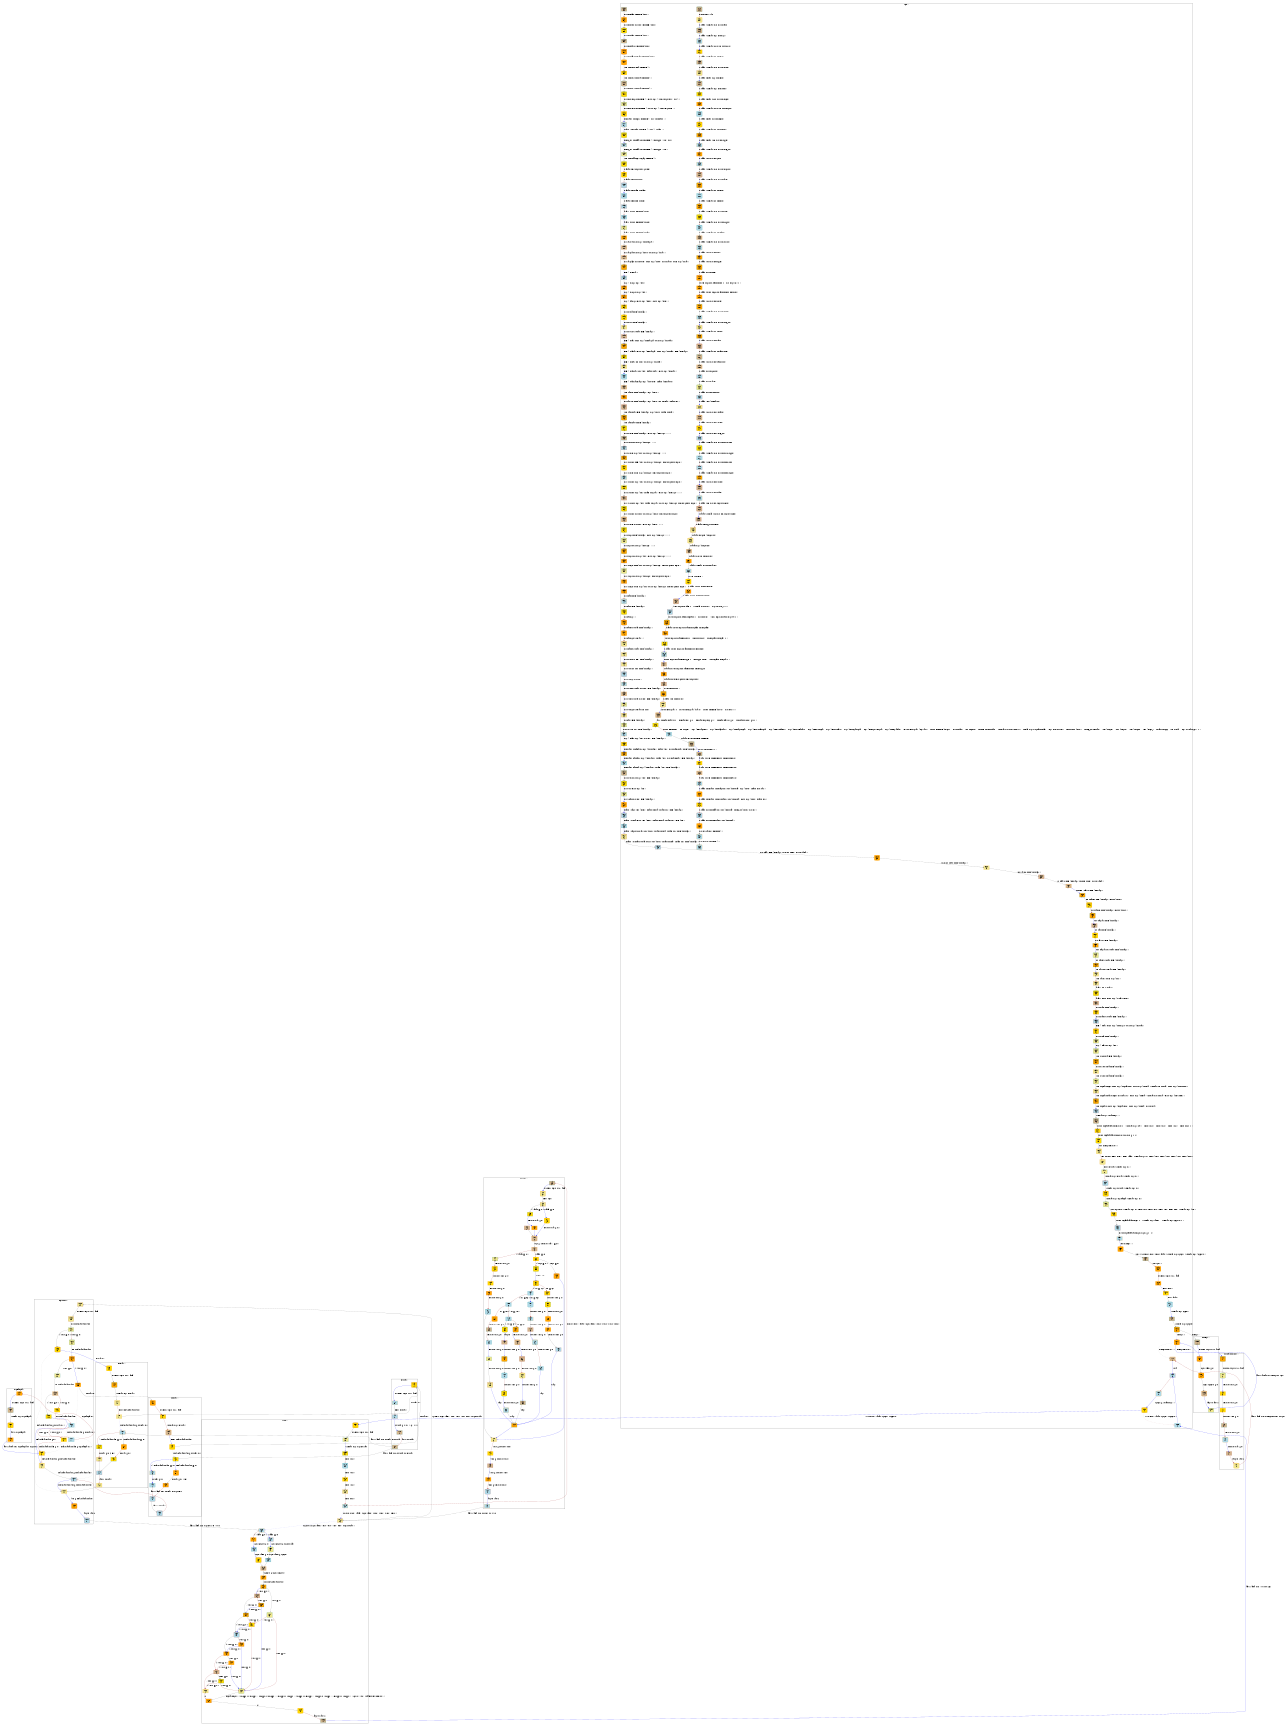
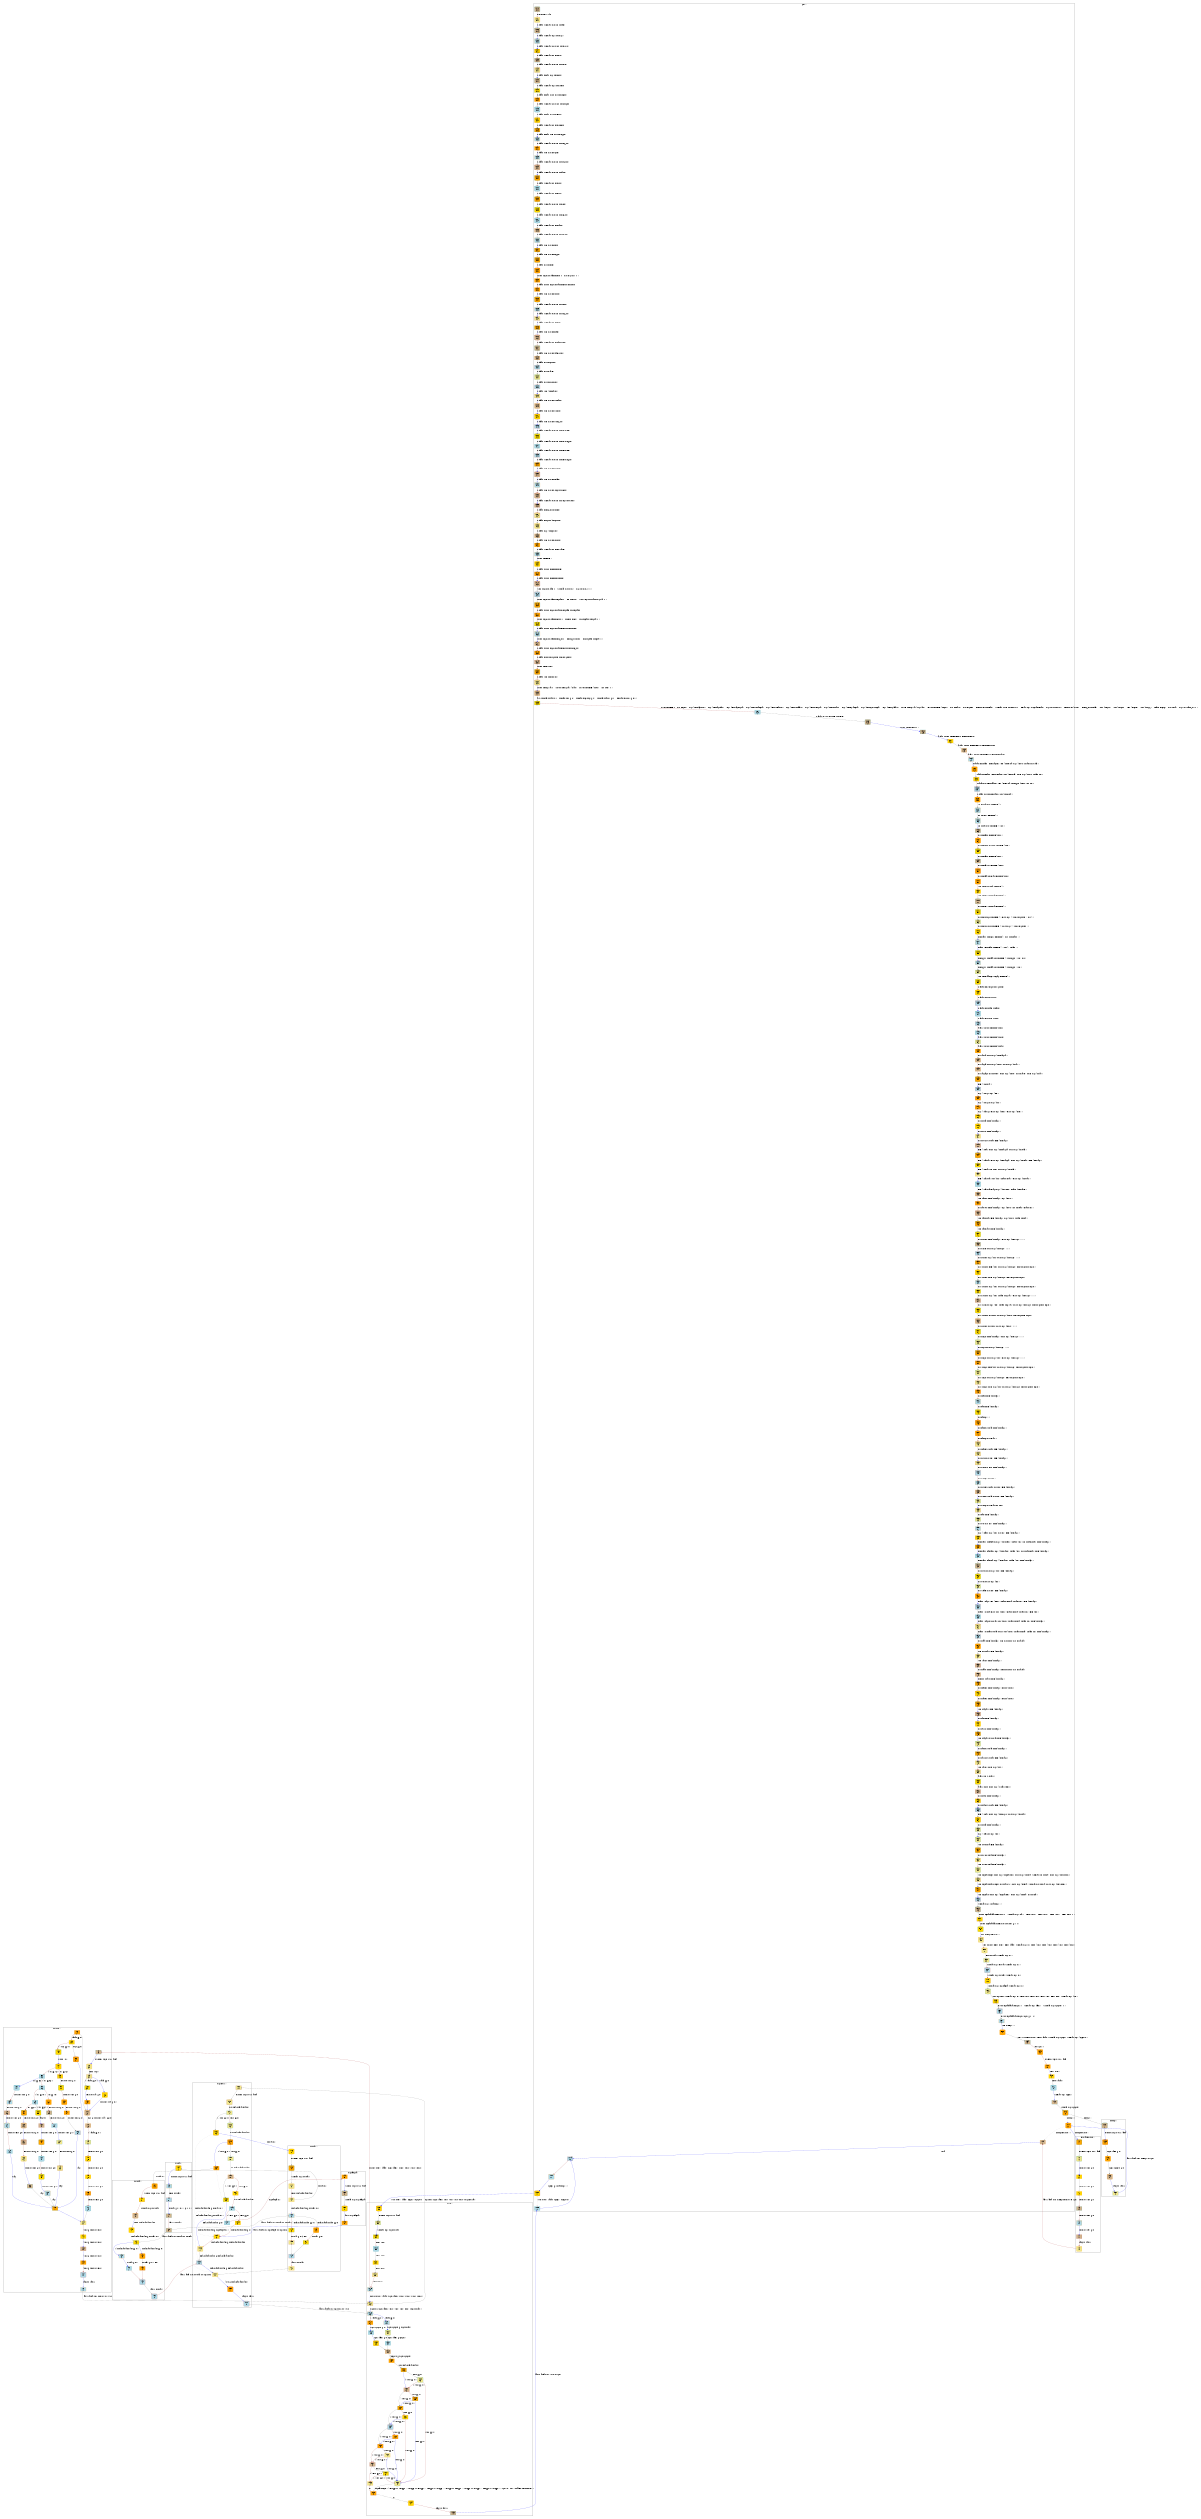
(624, 582) -> (978, 1382)
none -> (978, 826)
(527, 1228) -> (77, 2032)
(535, 1254) -> (72, 2036)
(323, 1444) -> none
(260, 1620) -> (413, 2384)
(231, 1663) -> (387, 2455)
